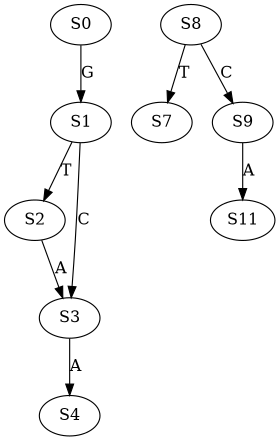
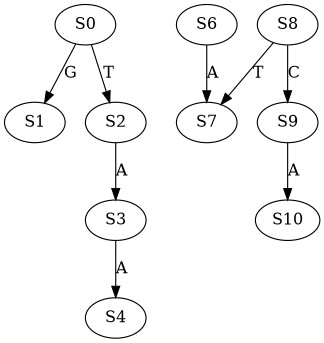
none -> (207, 25)
(60, 166) -> (99, 68)
(77, 215) -> none
(243, 220) -> (288, 220)
